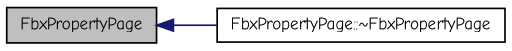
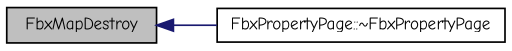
(82, 25) -> (82, 25)
